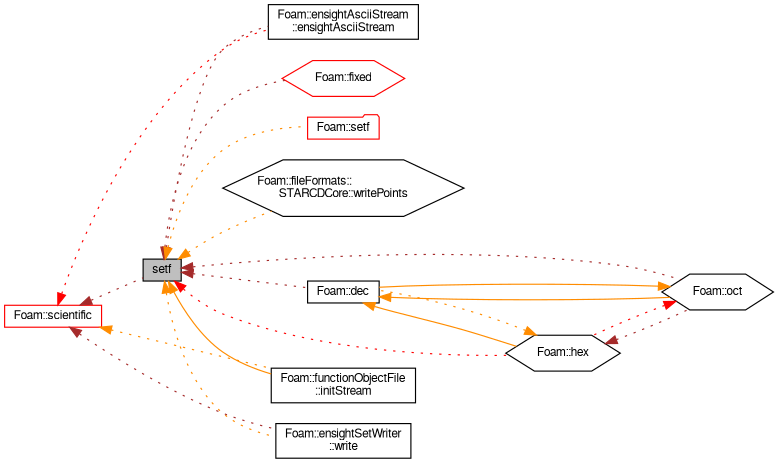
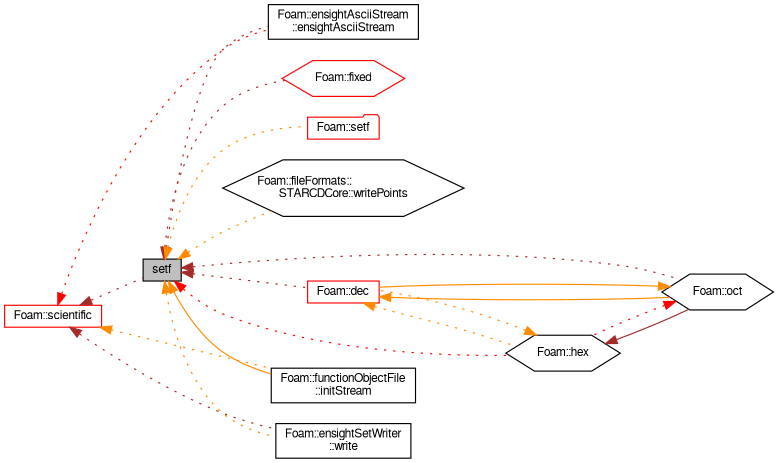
(343, 292) -> (343, 292)
(446, 325) -> (446, 325)
(653, 325) -> (653, 325)
